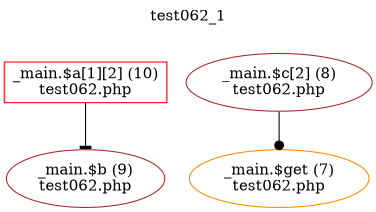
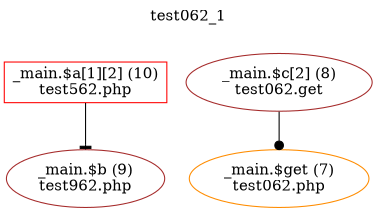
(86, 82) -> (86, 82)
(279, 82) -> (279, 82)
(86, 179) -> (86, 179)
